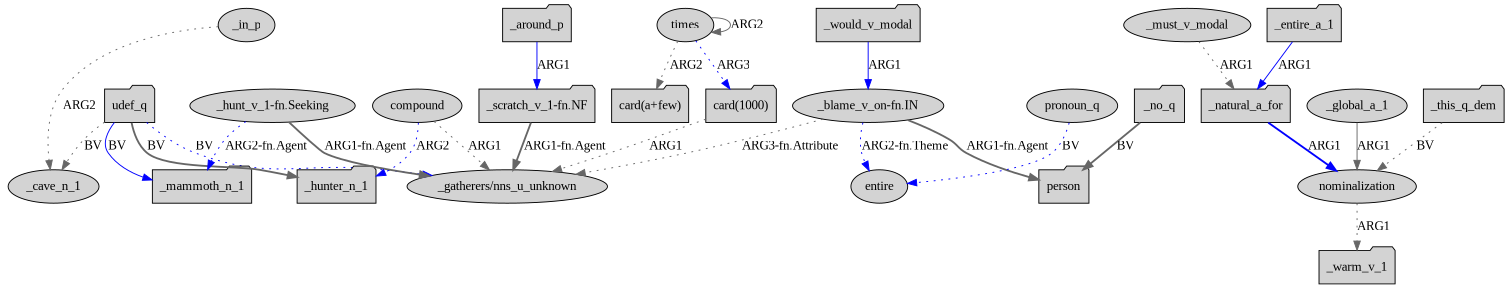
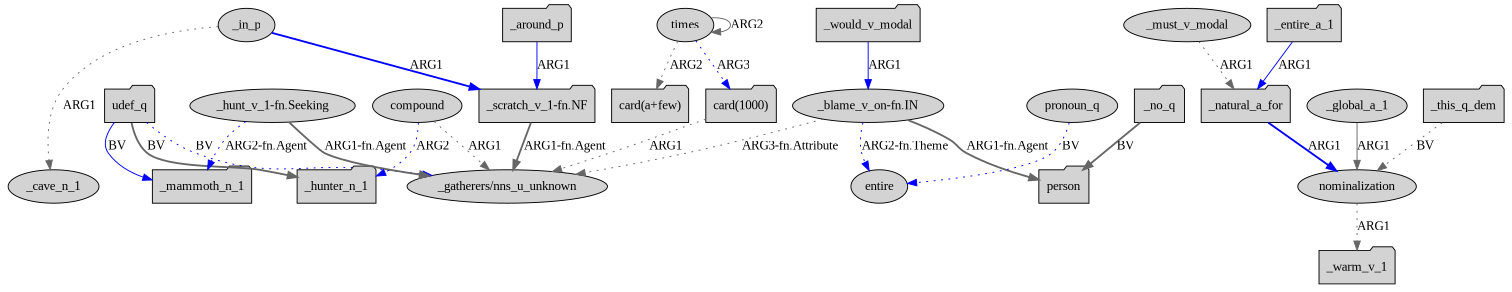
none -> (371, 60)
(80, 106) -> (80, 106)
(83, 140) -> none
